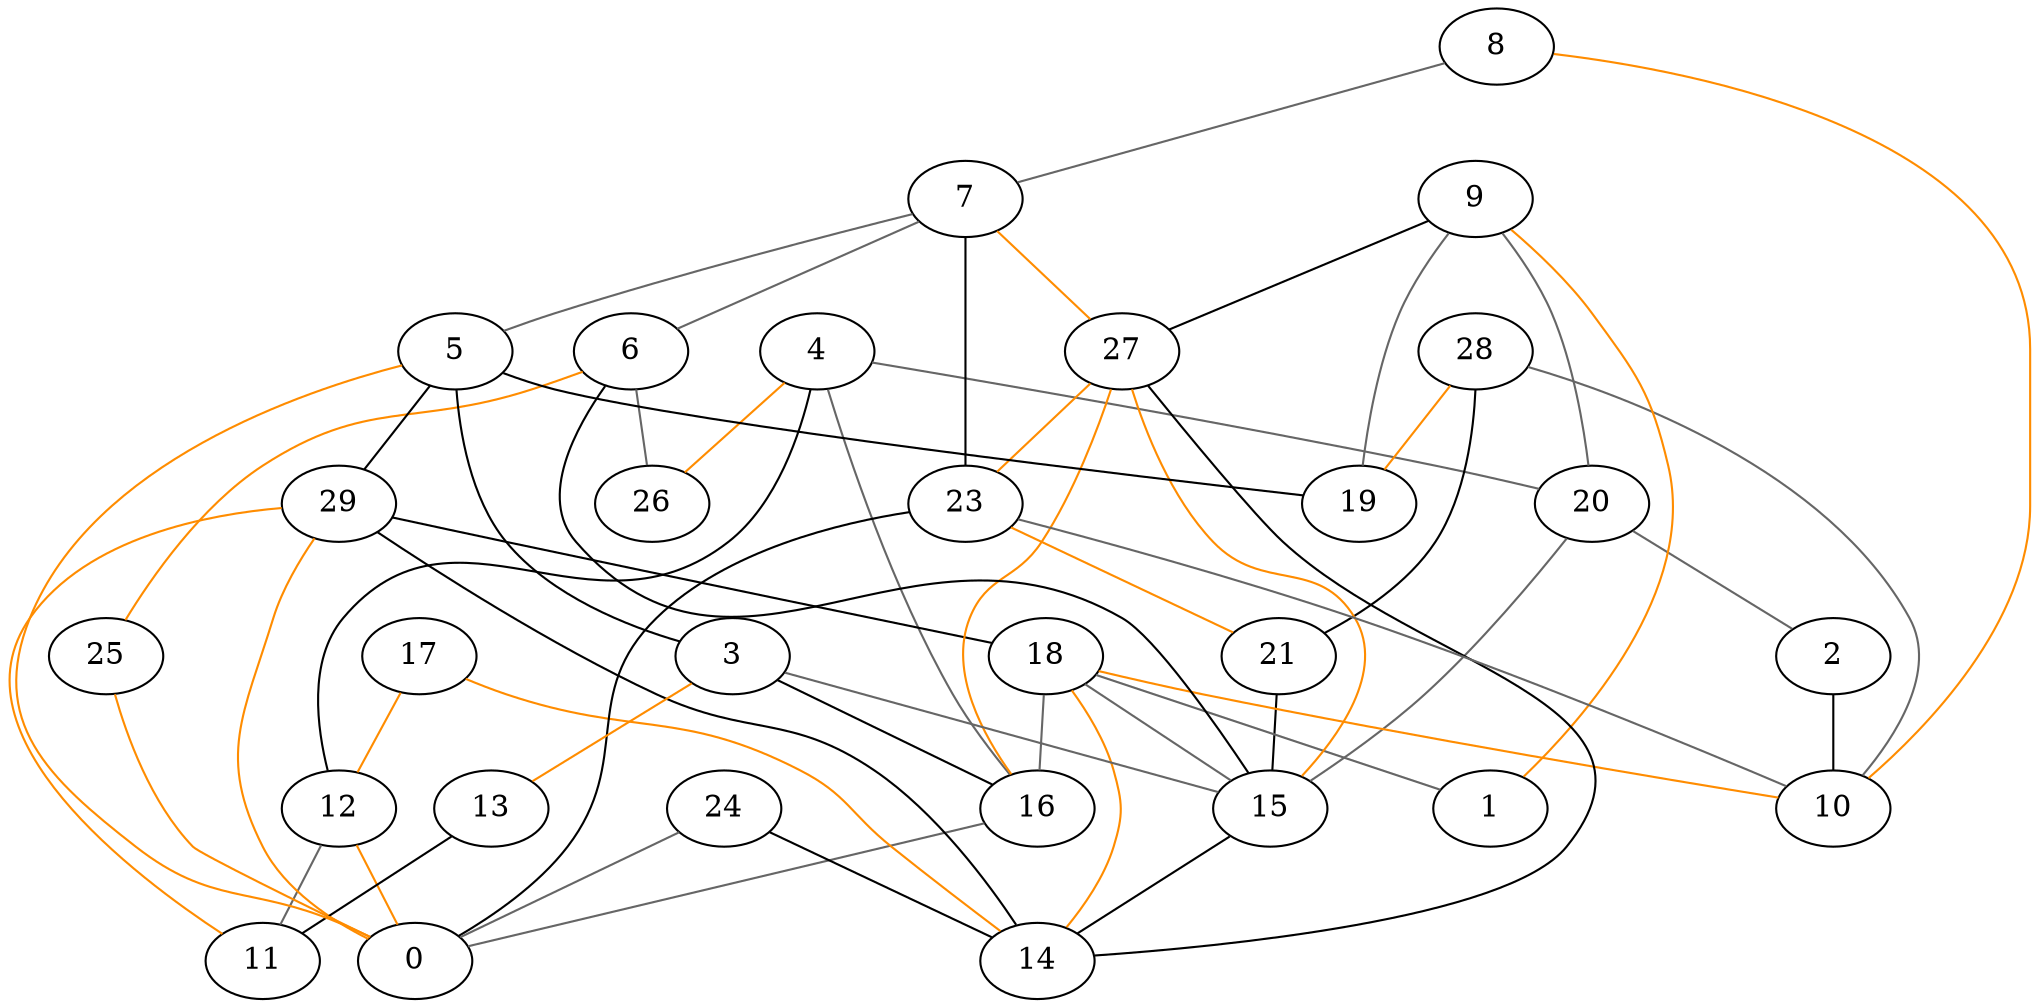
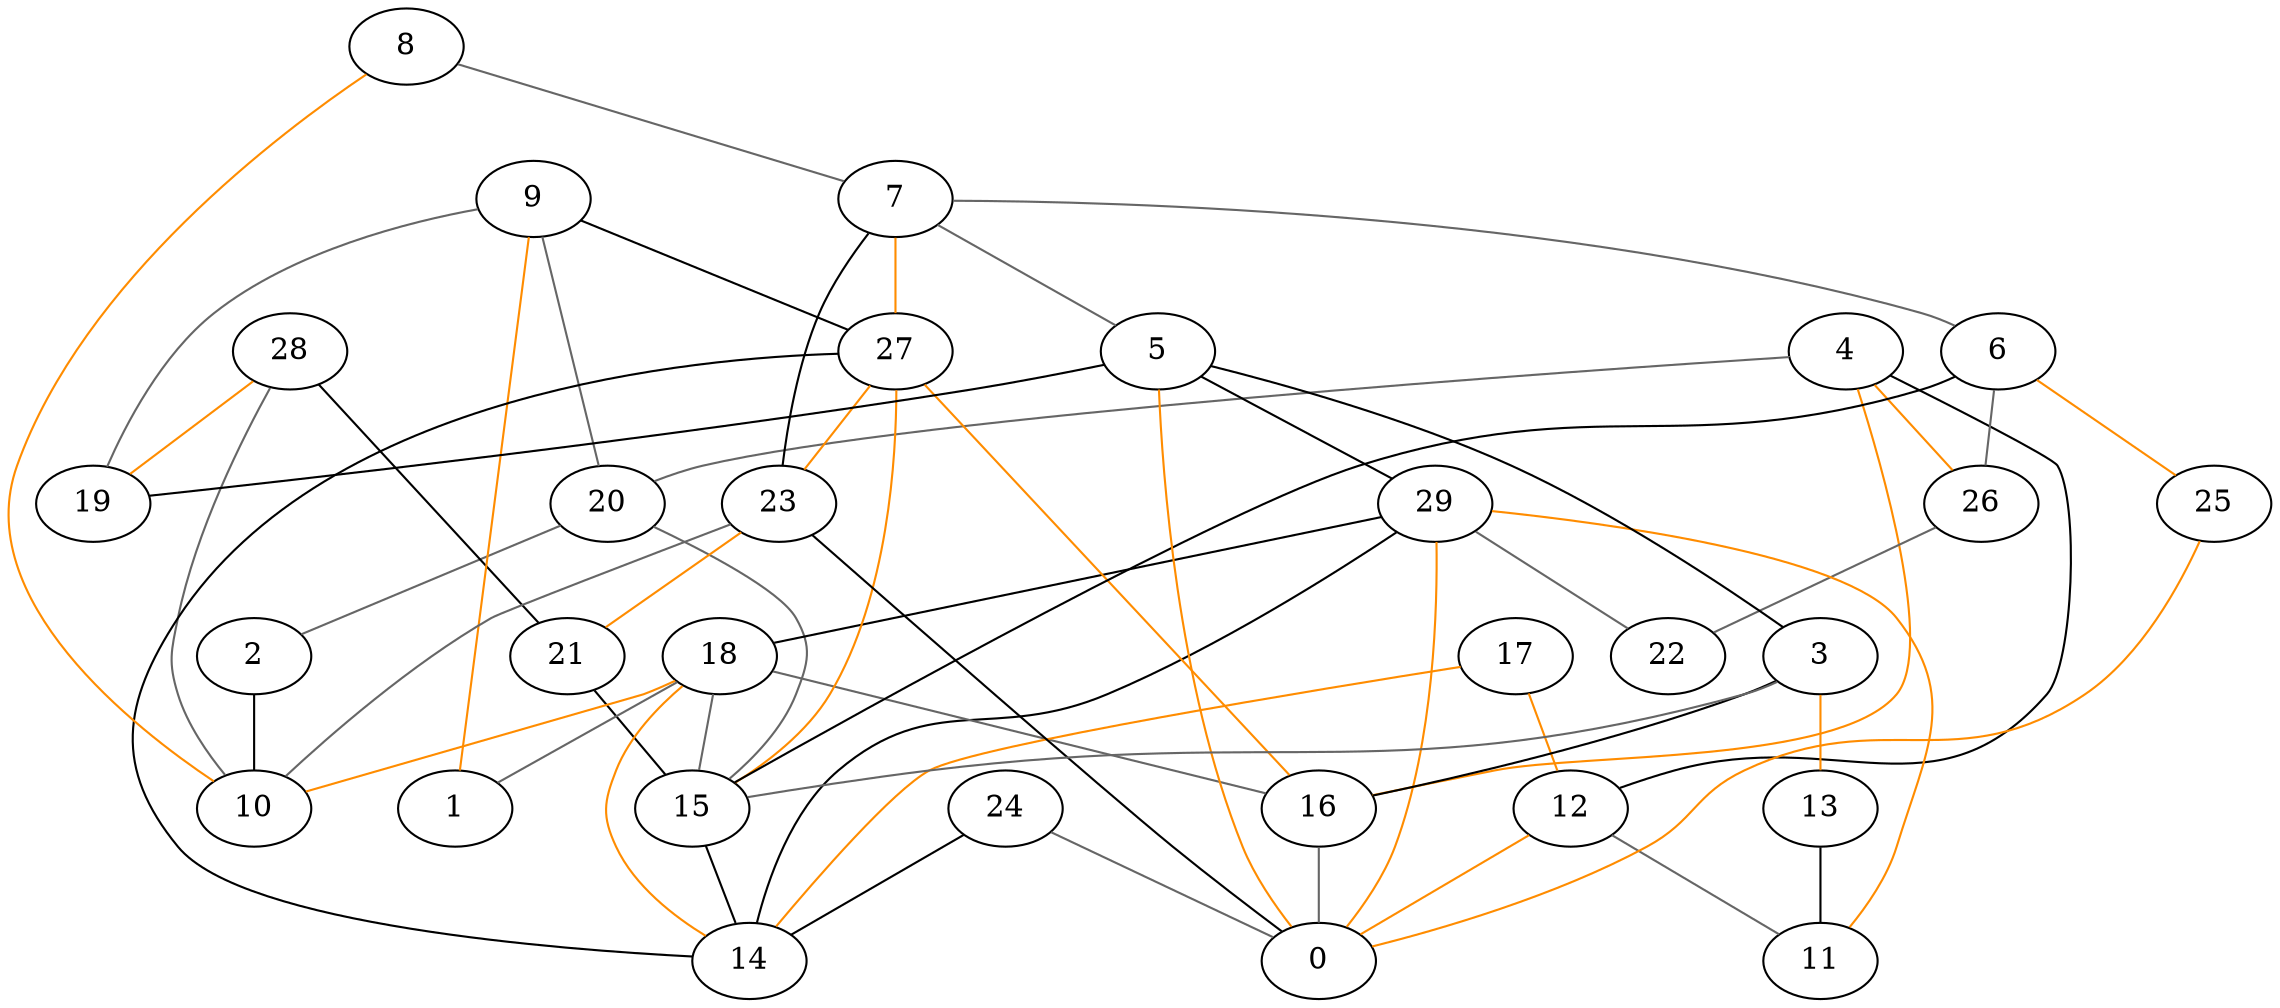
(893, 571) -> (1774, 743)
none -> (1668, 656)
